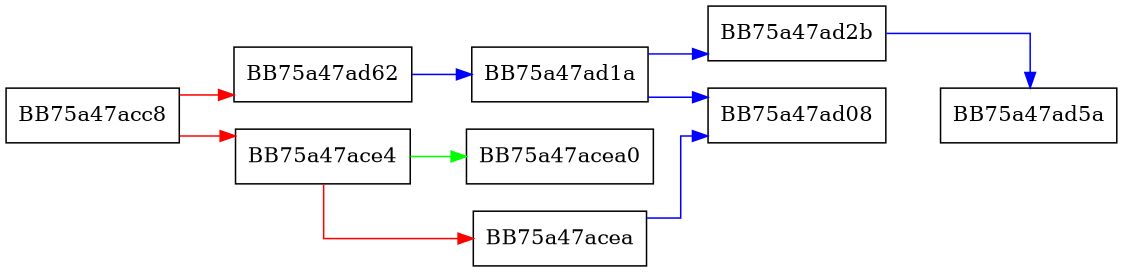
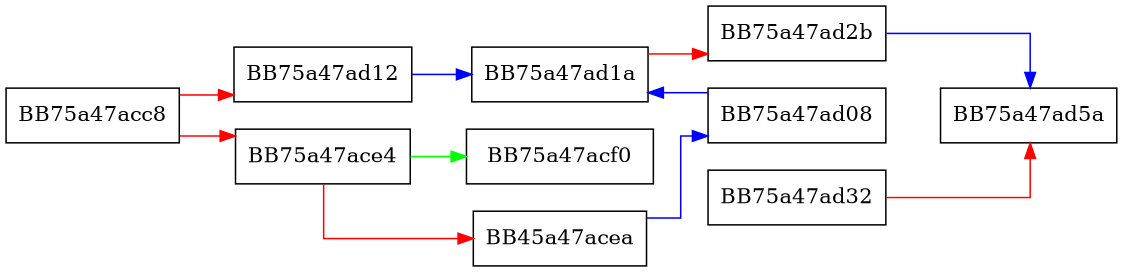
(670, 54) -> (670, 54)
(323, 74) -> (323, 74)
(670, 97) -> (686, 93)
(560, 157) -> (560, 157)
none -> (797, 198)
(560, 239) -> (560, 239)
